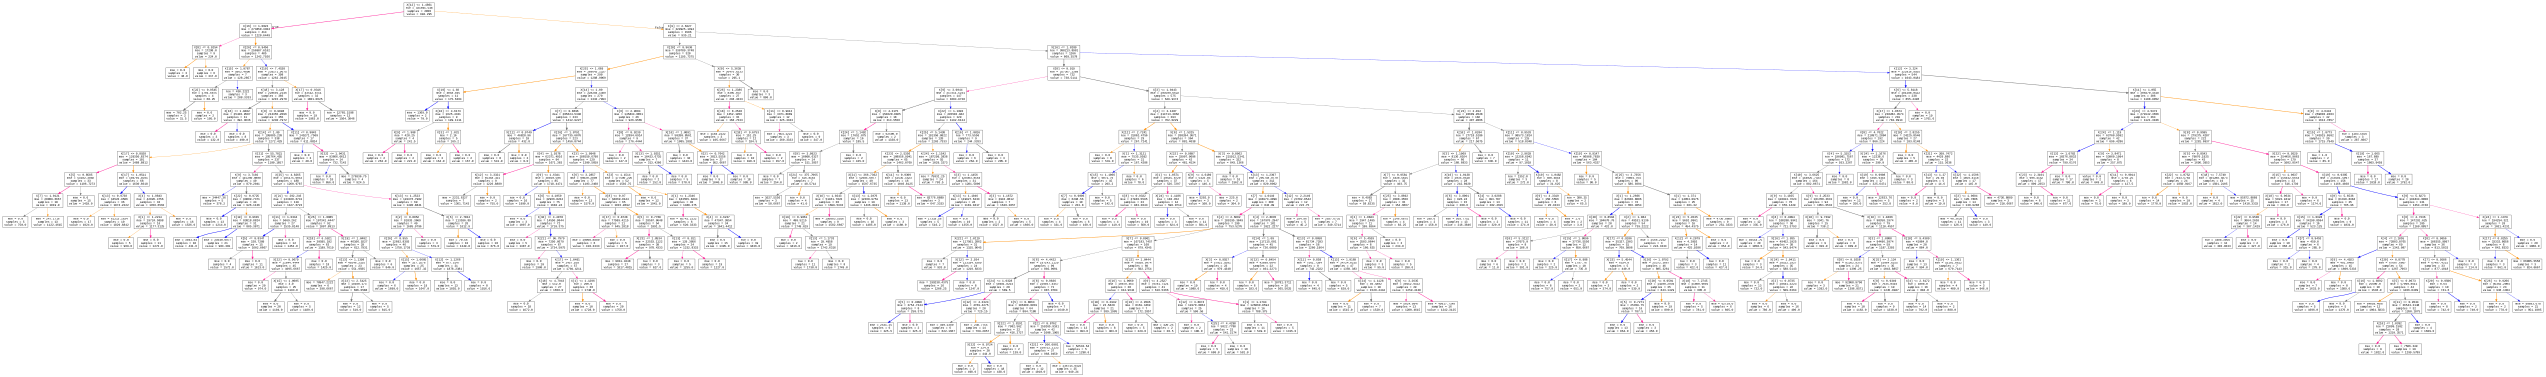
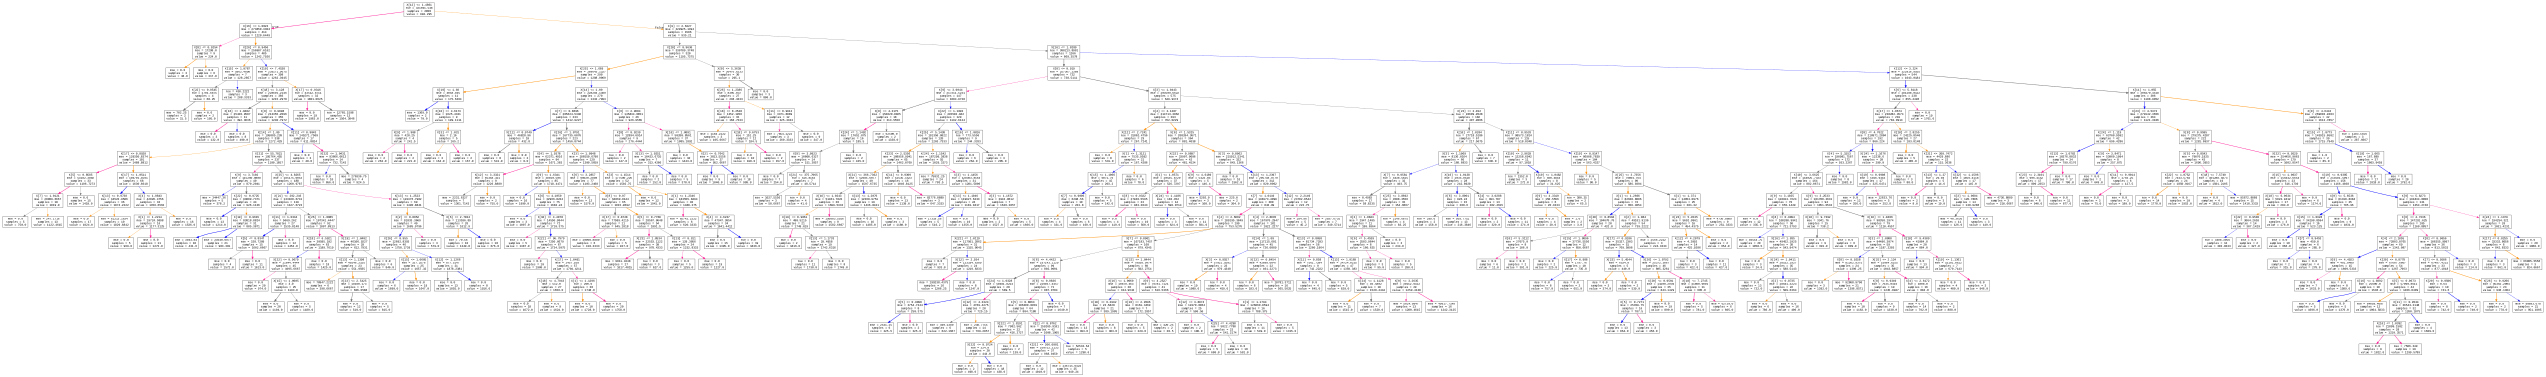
(390, 148) -> (390, 148)
(1425, 169) -> (1425, 169)
(2092, 179) -> (2092, 179)
(800, 190) -> (800, 190)
(1214, 190) -> (1214, 190)
(1473, 212) -> (1489, 211)
(1977, 286) -> (1977, 286)
none -> (552, 307)
